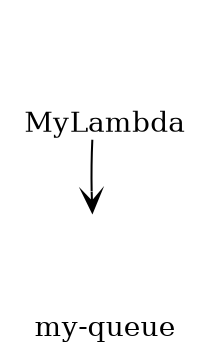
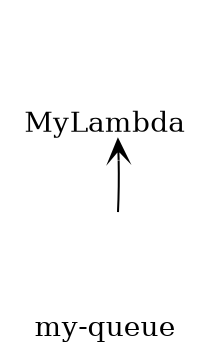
(92, 166) -> (119, 186)
